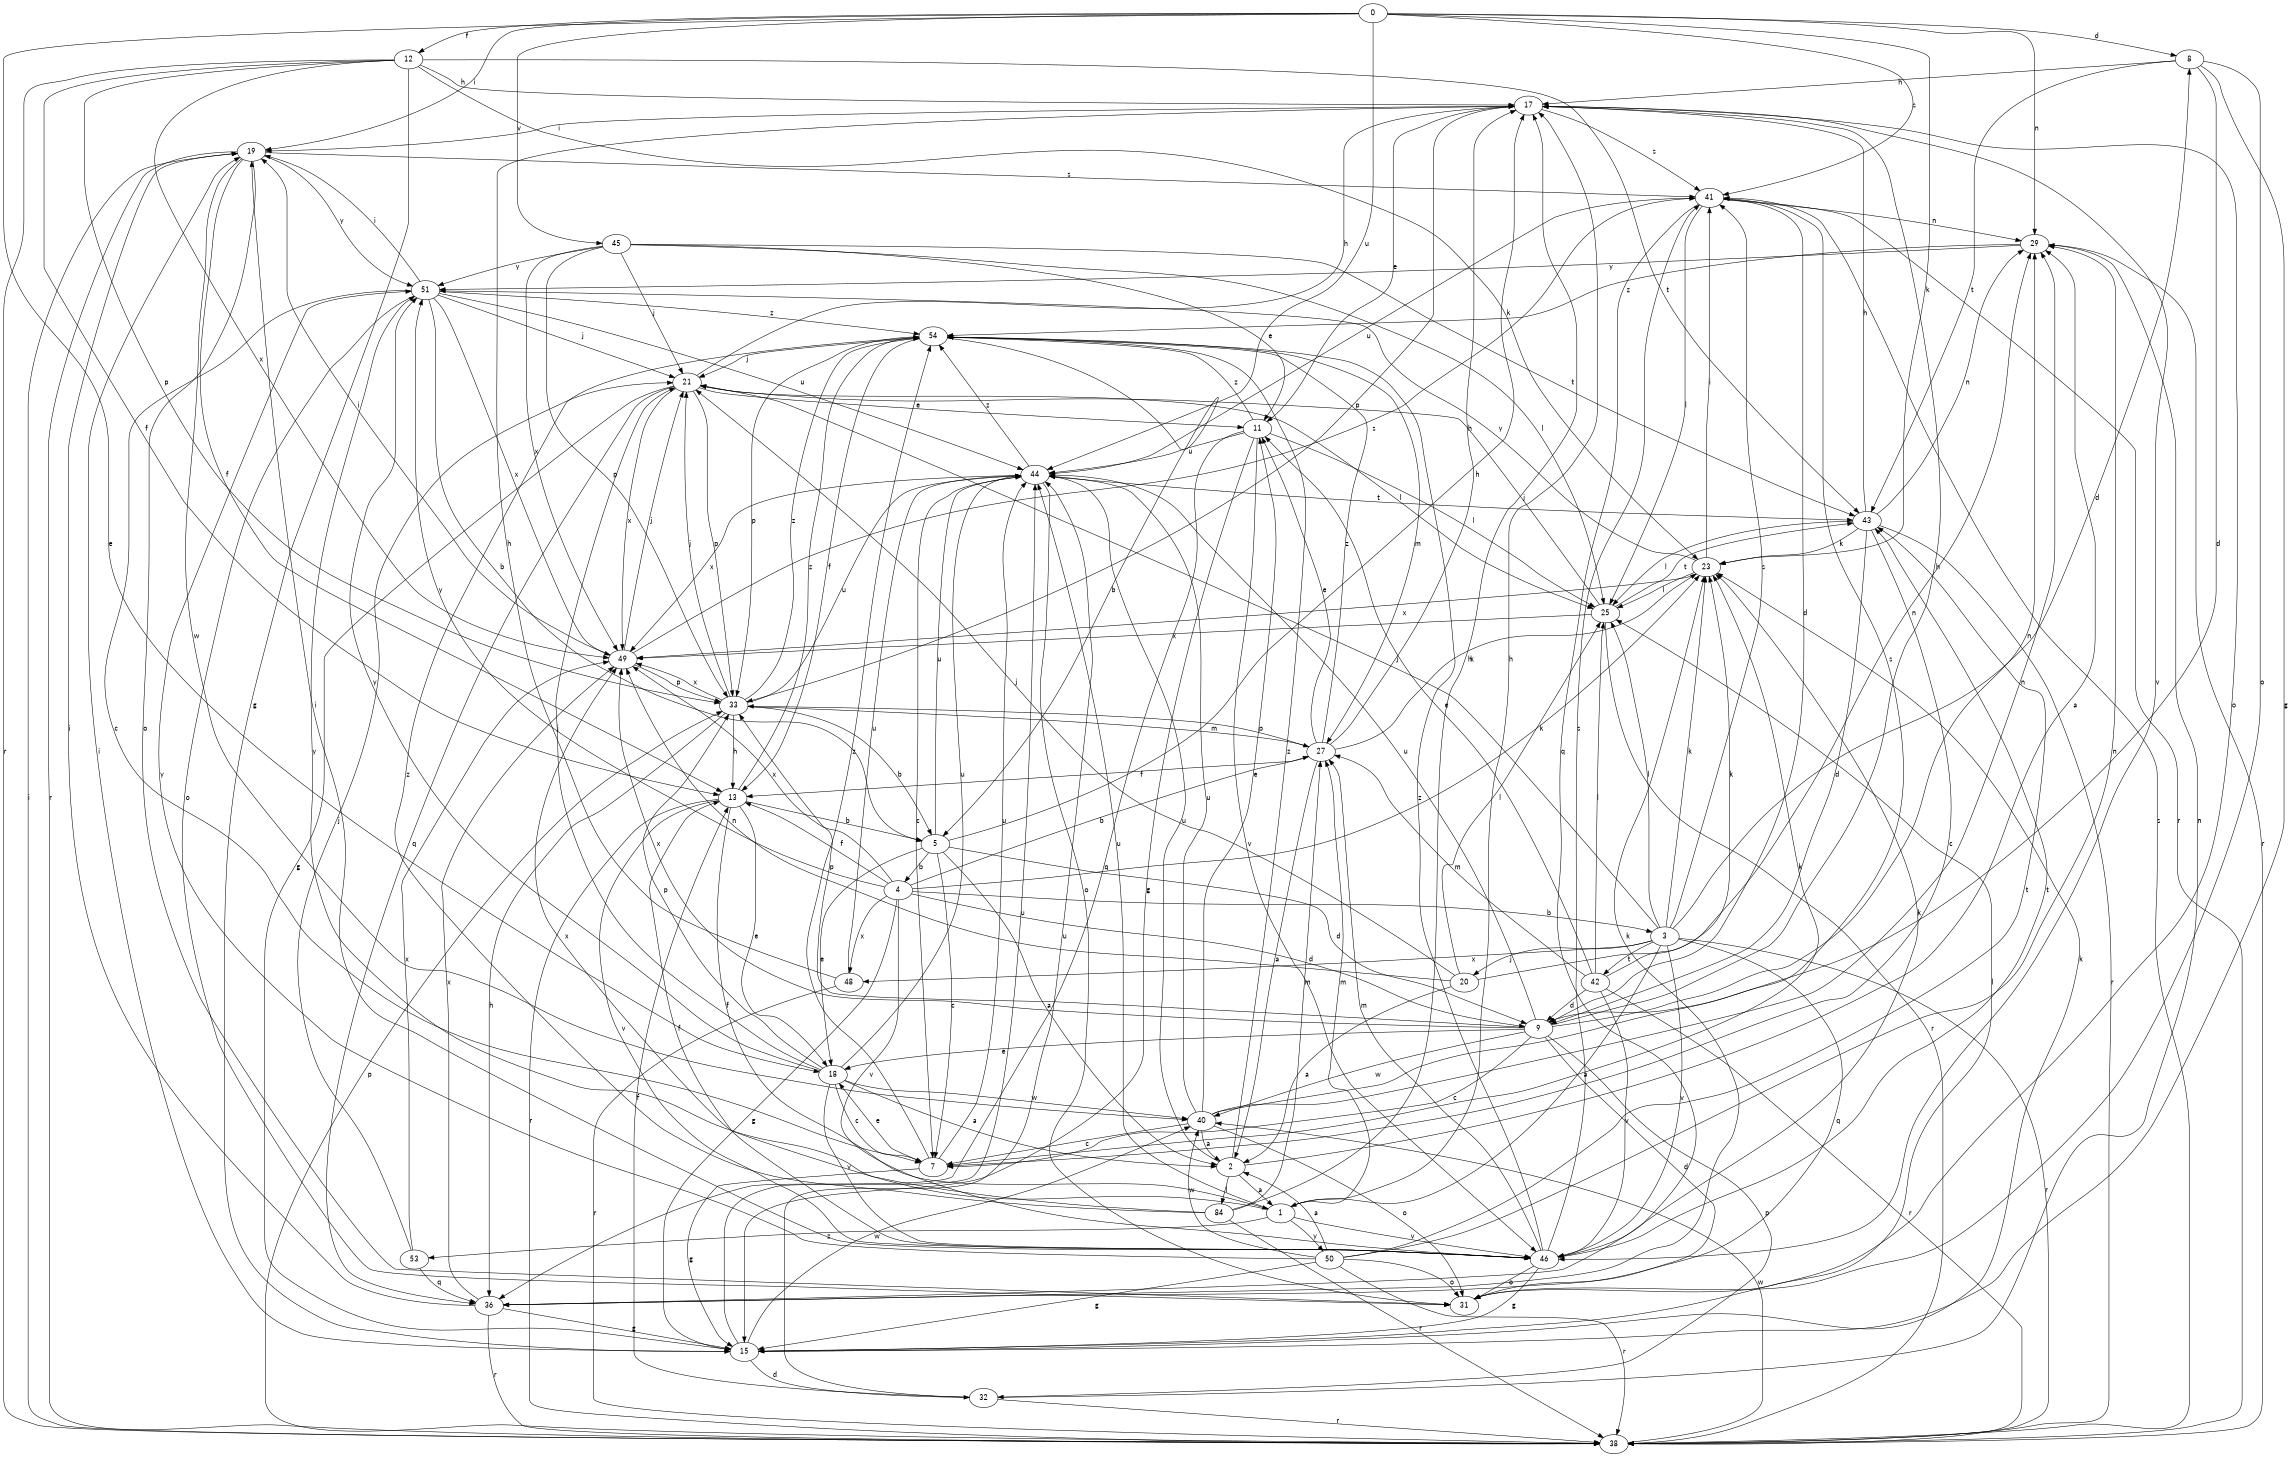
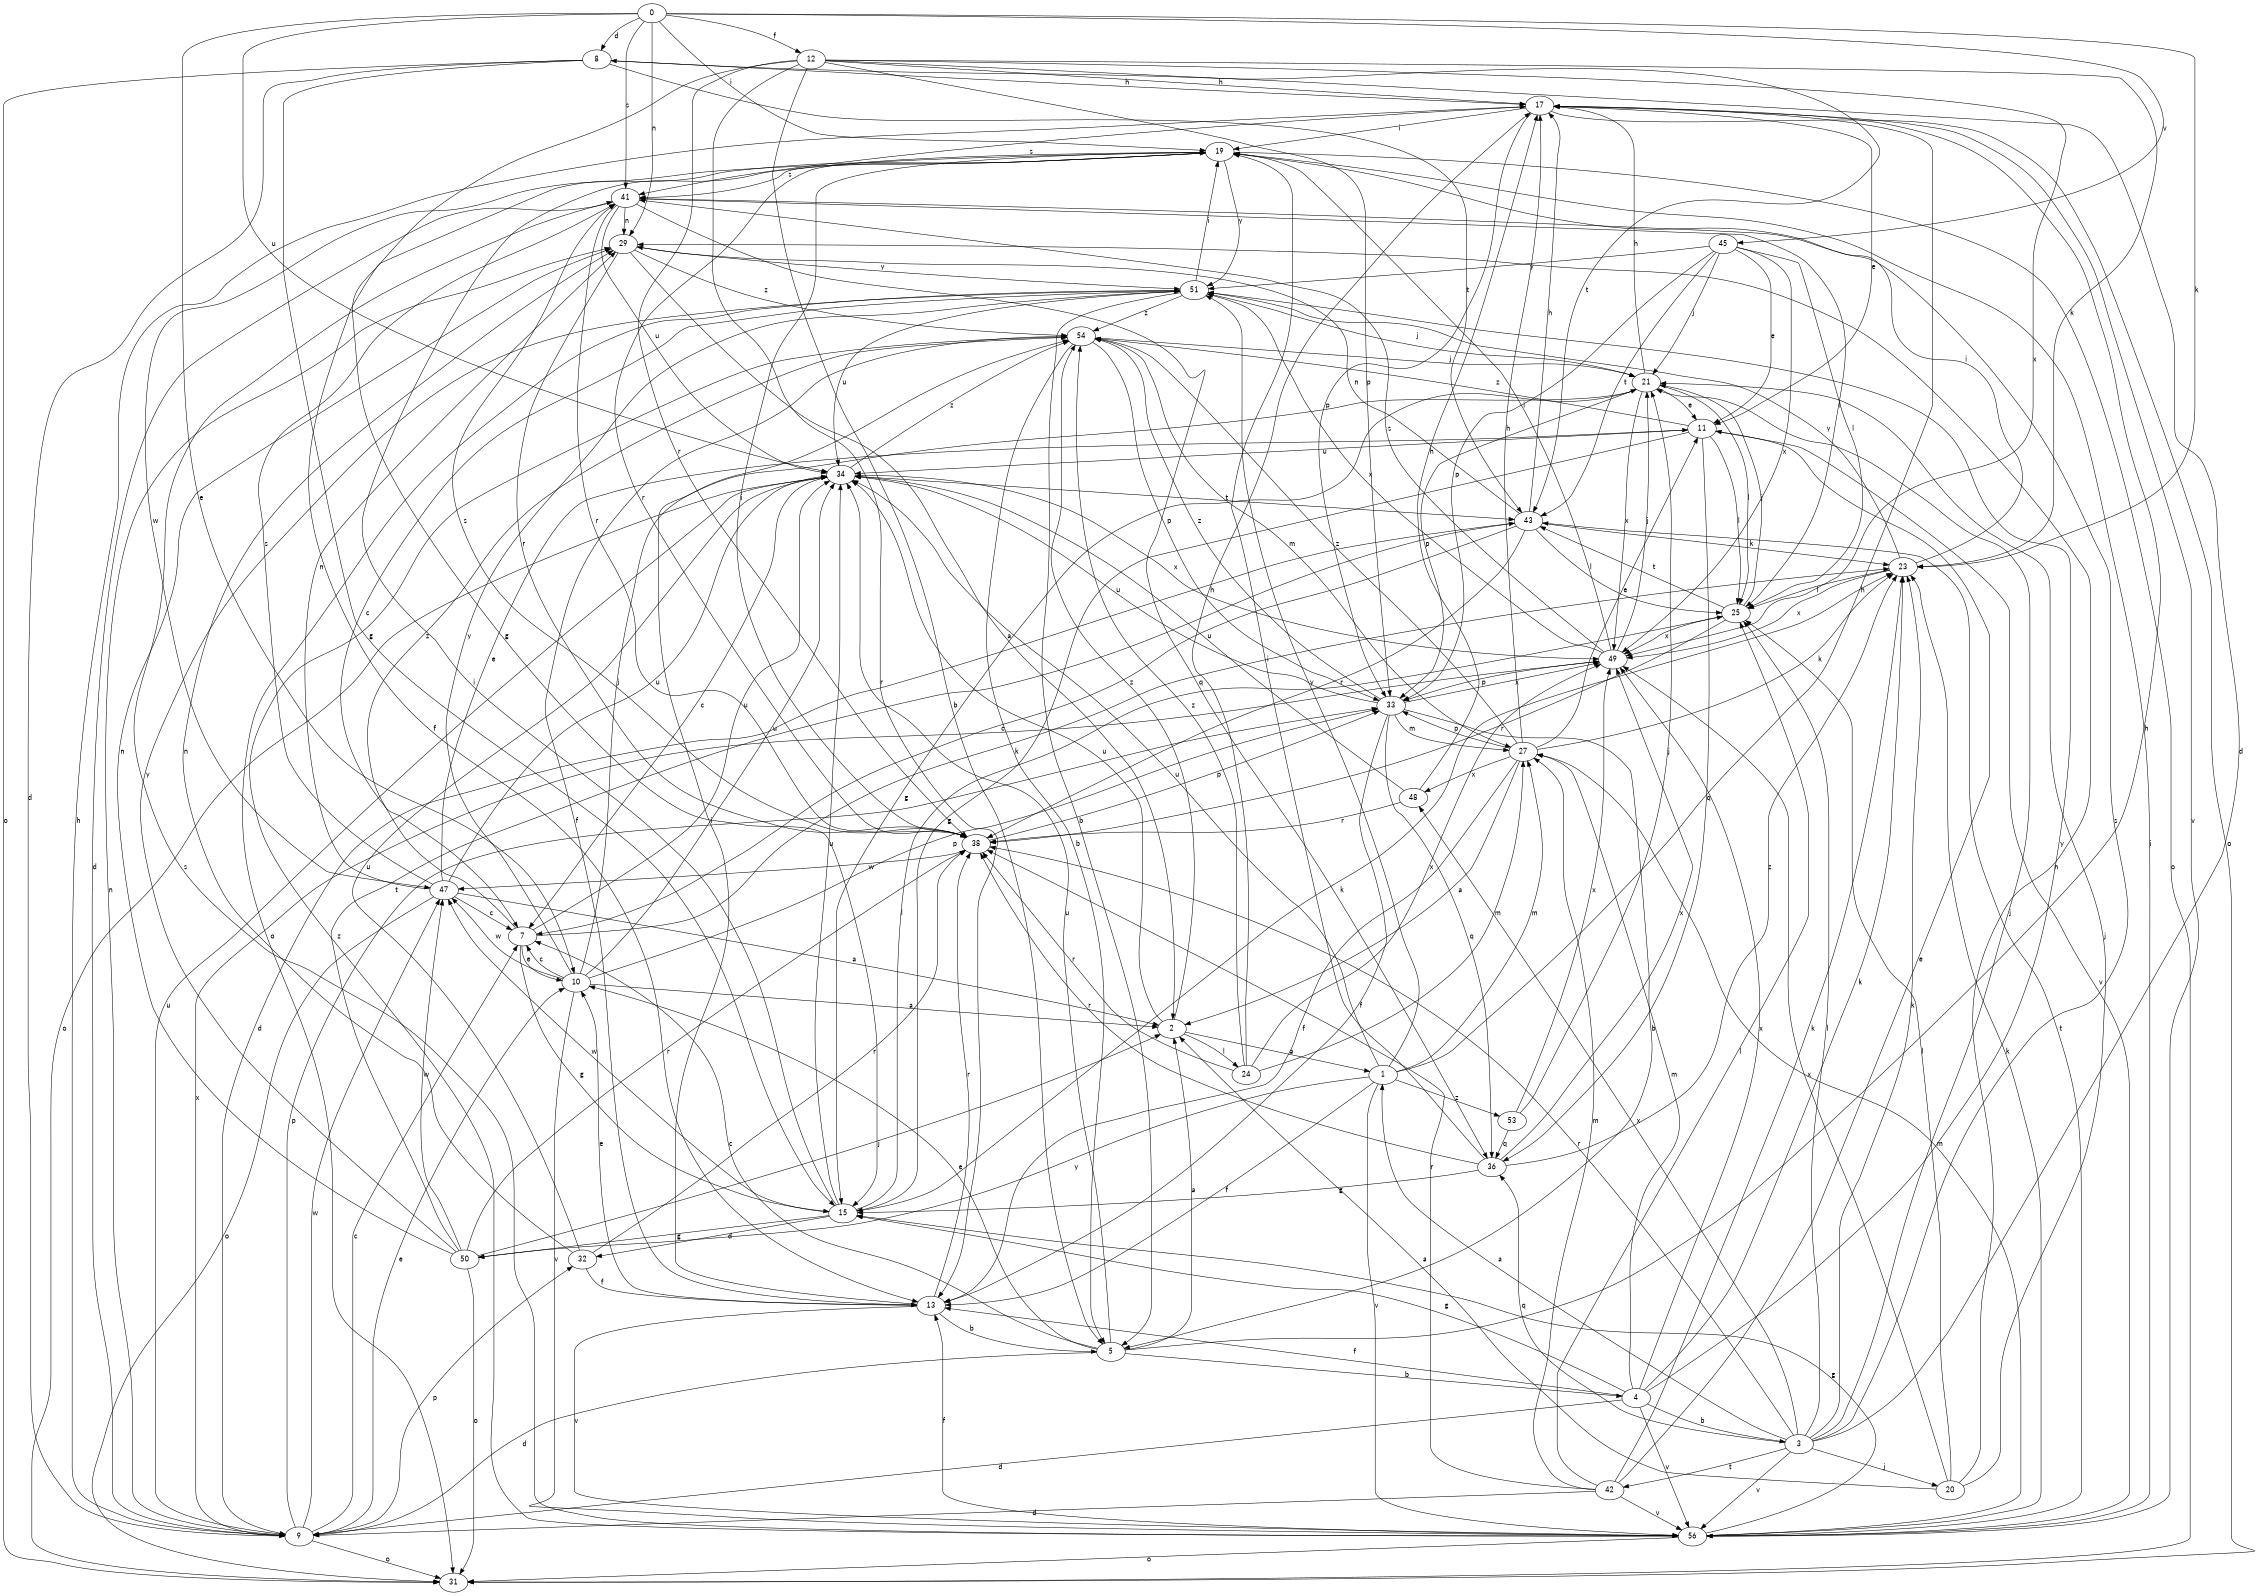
(1709, 385) -> (1890, 284)
(147, 429) -> (882, 683)
(1035, 475) -> (841, 475)
(513, 480) -> (1382, 498)
(690, 550) -> none
(811, 567) -> (711, 821)
none -> (949, 697)
(735, 752) -> (1361, 1006)
(734, 821) -> (1809, 1075)
(1102, 821) -> (1674, 1075)
(413, 833) -> none
(861, 927) -> (1466, 773)
(1628, 936) -> (1770, 867)
(1942, 942) -> (973, 591)
(491, 1006) -> (1472, 936)
(833, 1075) -> (576, 983)
(1202, 1121) -> (444, 890)
(829, 1129) -> (1174, 1221)
(1686, 1167) -> (388, 1560)
(1219, 1213) -> (1246, 1075)
(1316, 1213) -> (879, 1144)
(1544, 1260) -> (1692, 1536)
(1040, 1305) -> (657, 1236)
